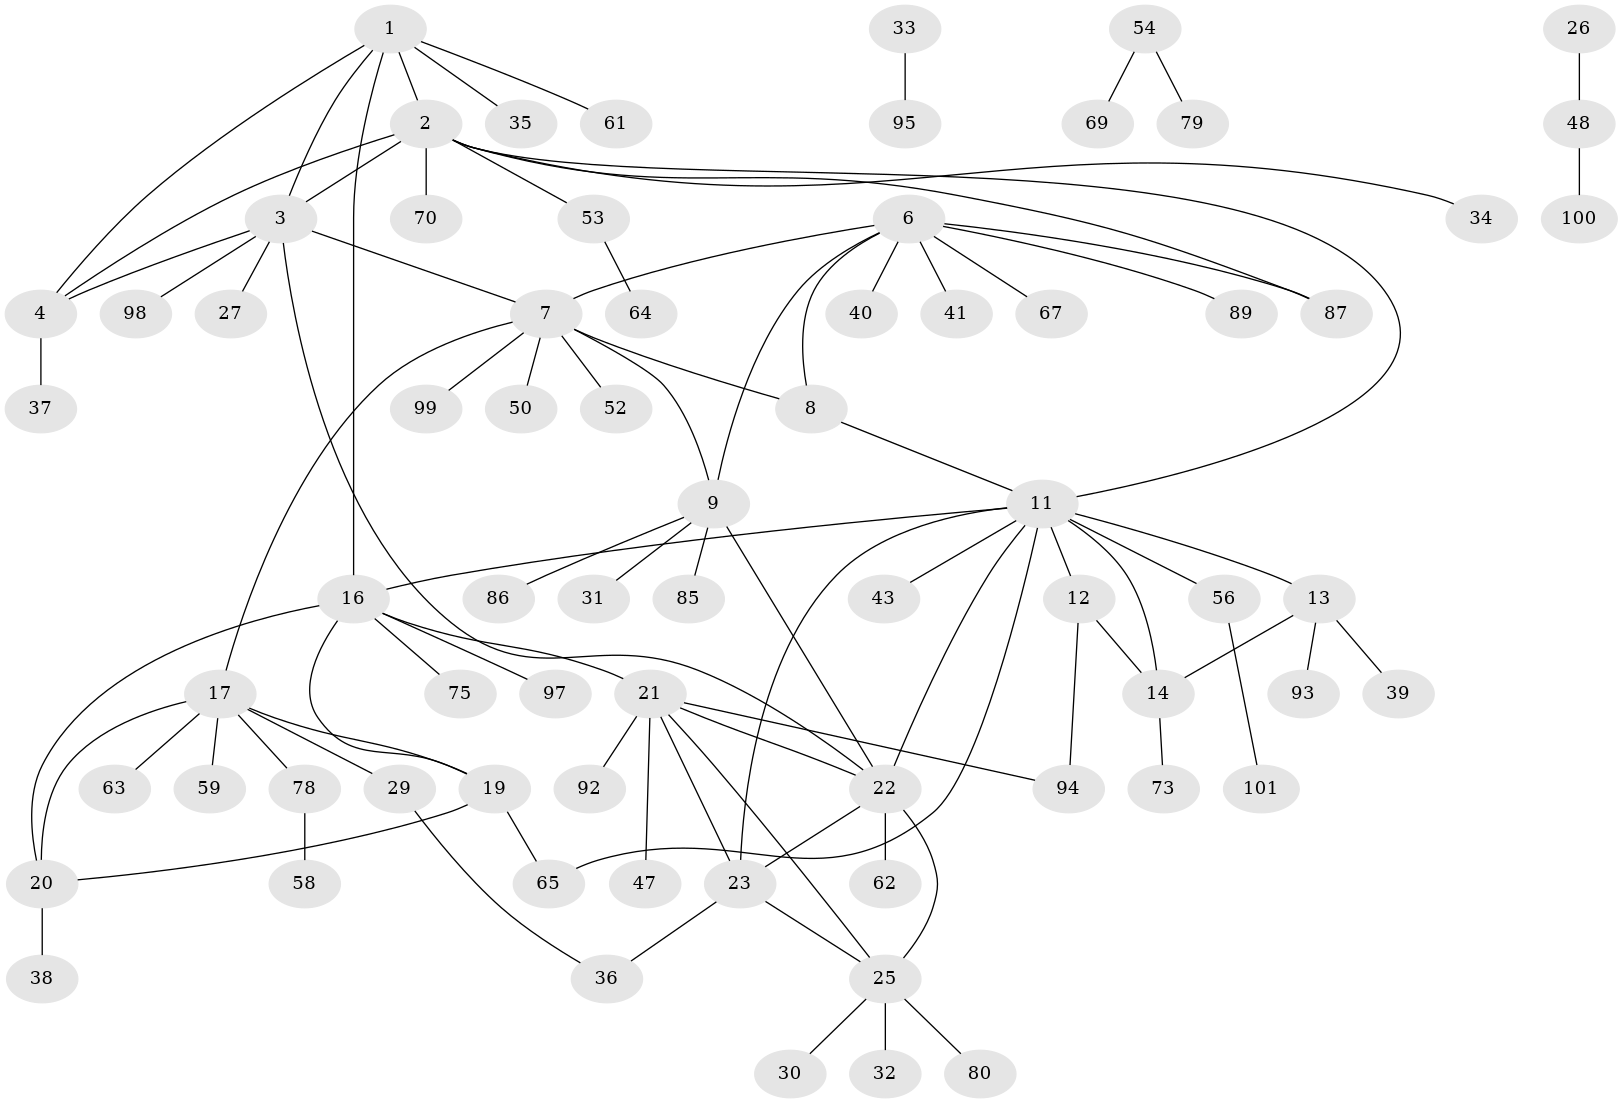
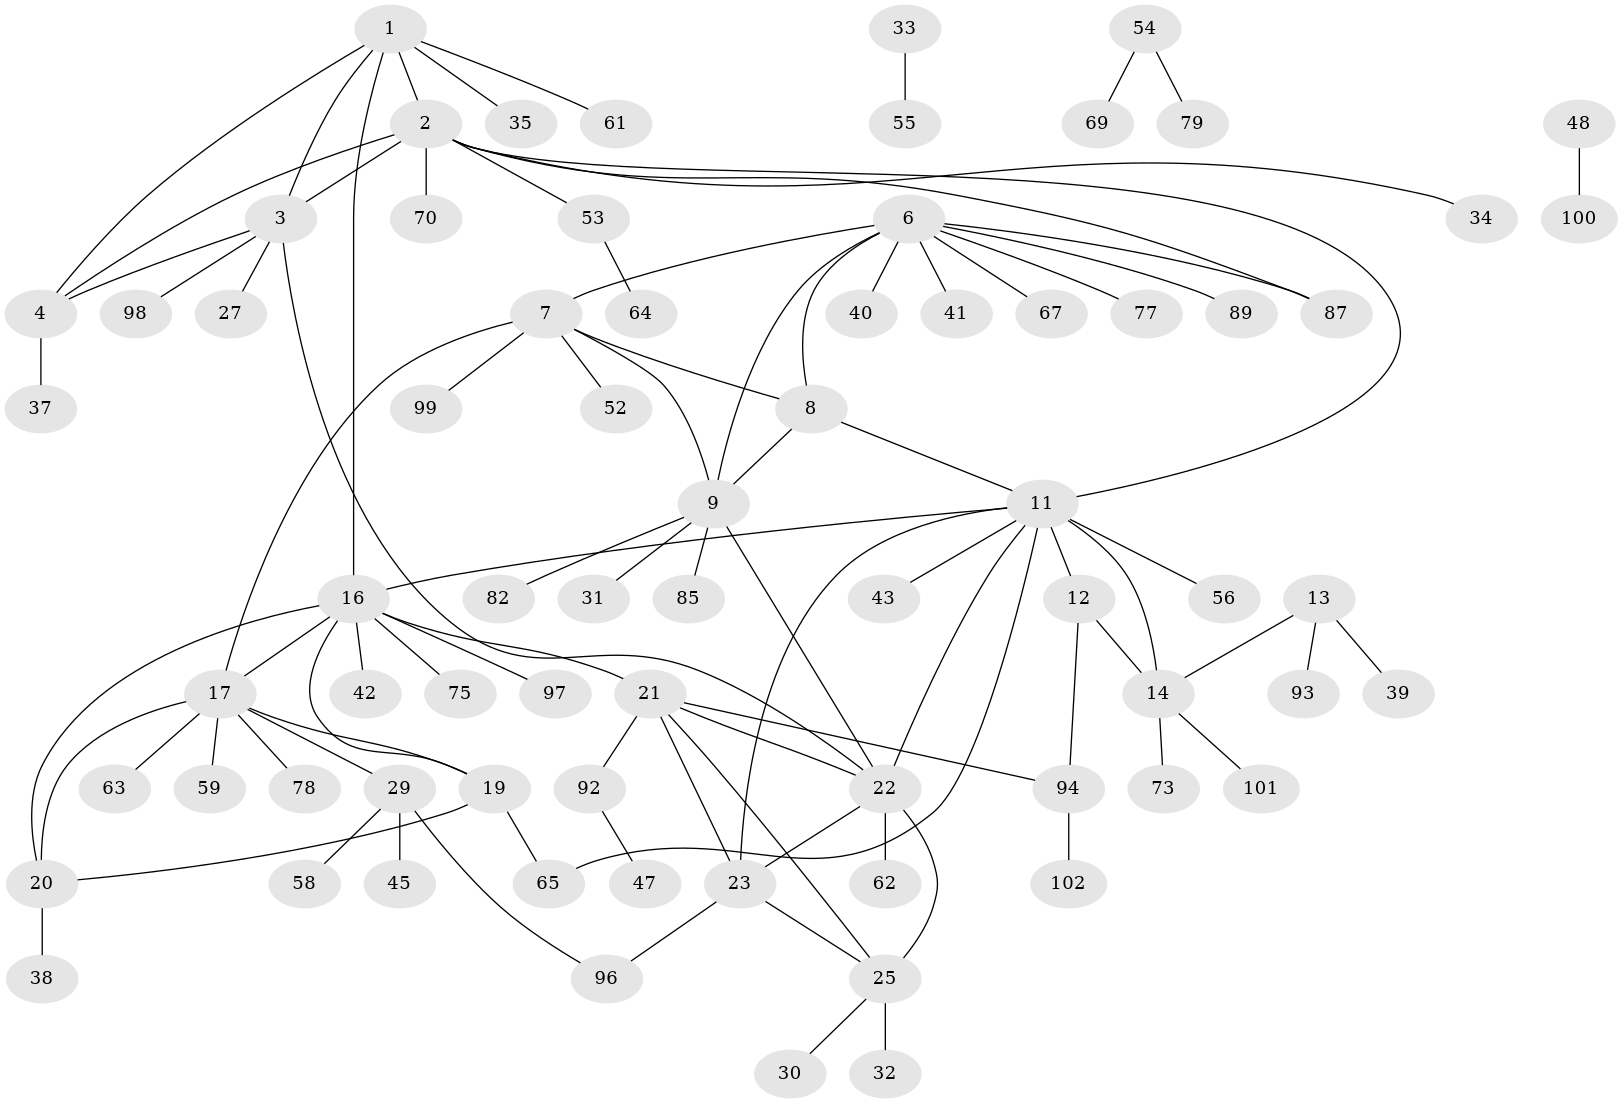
(1579, 29) -> none
(905, 124) -> (905, 124)
(414, 267) -> none
none -> (1147, 314)
(521, 409) -> none
none -> (763, 457)
(1185, 545) -> none
(499, 599) -> (499, 599)
none -> (287, 646)
none -> (365, 694)
(1243, 694) -> (1210, 741)
(648, 789) -> (617, 836)
(305, 837) -> (362, 827)
none -> (400, 884)
none -> (1069, 884)
(607, 979) -> (607, 979)
(980, 1074) -> none
